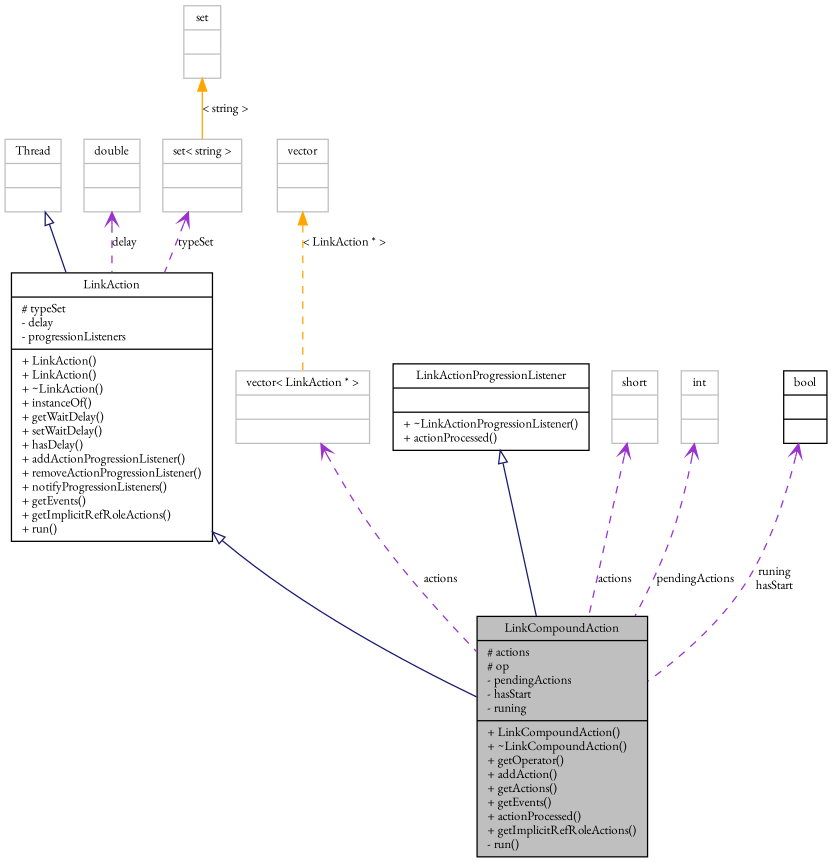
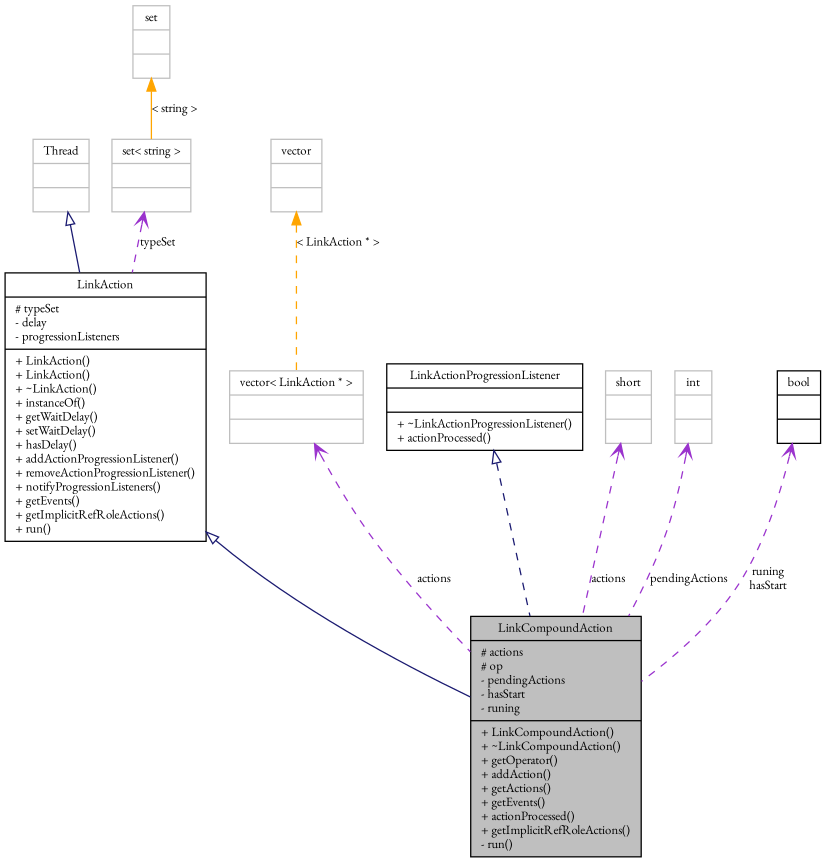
(112, 176) -> none
(520, 540) -> (513, 540)
